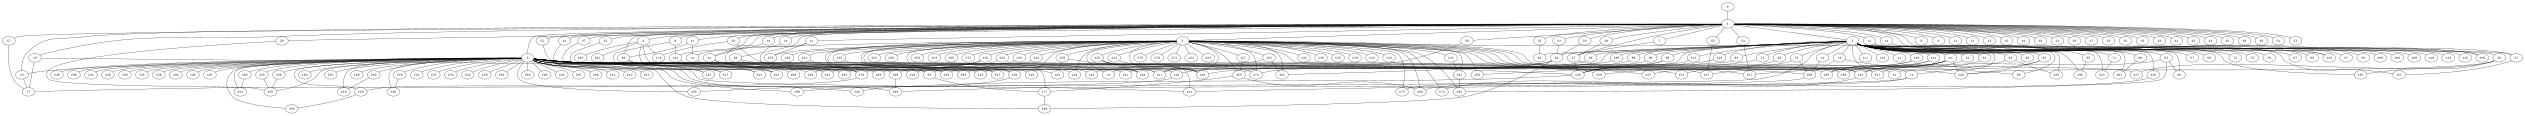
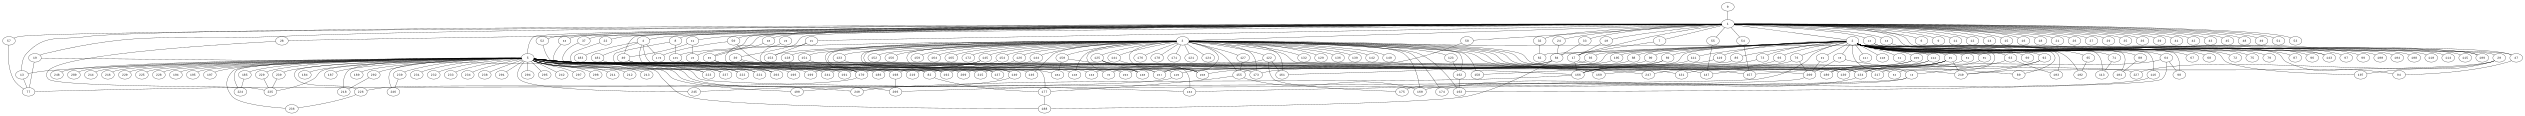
(1256, 27) -> none
(1354, 48) -> (1357, 90)
none -> (743, 75)
